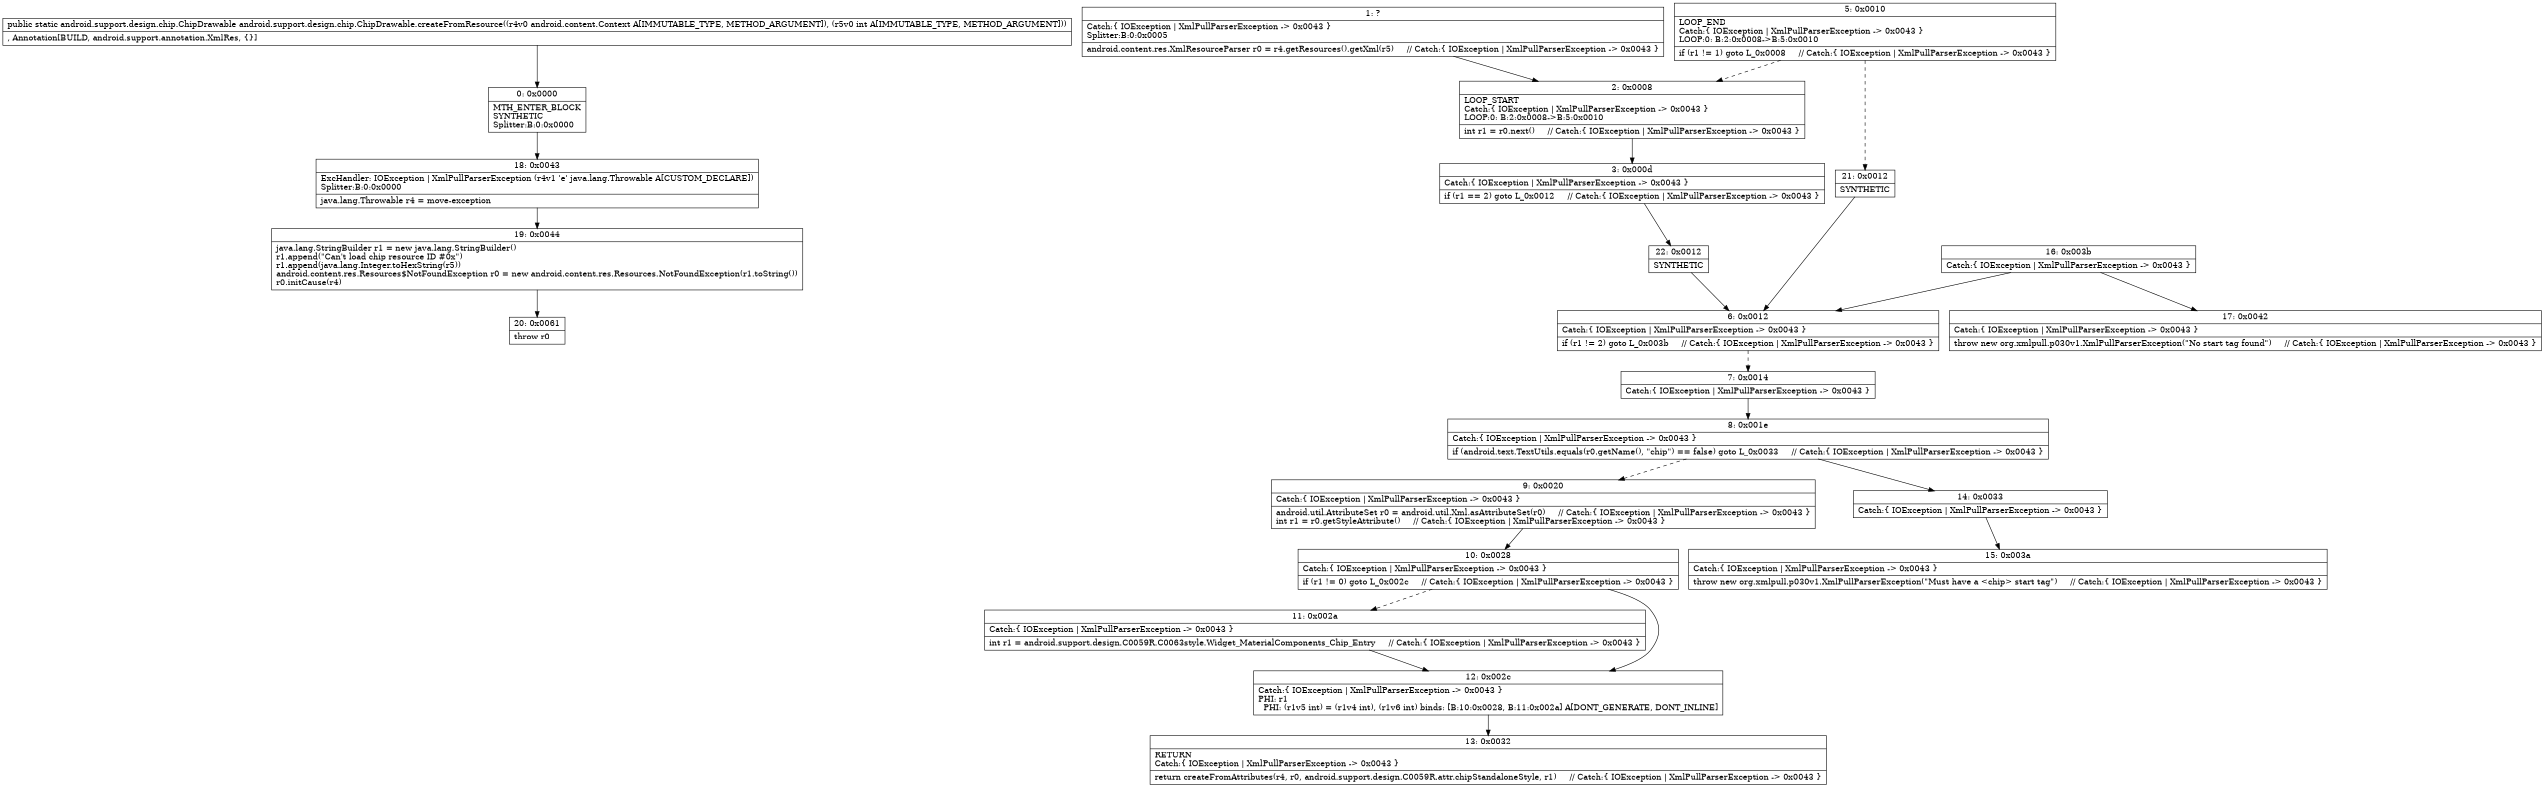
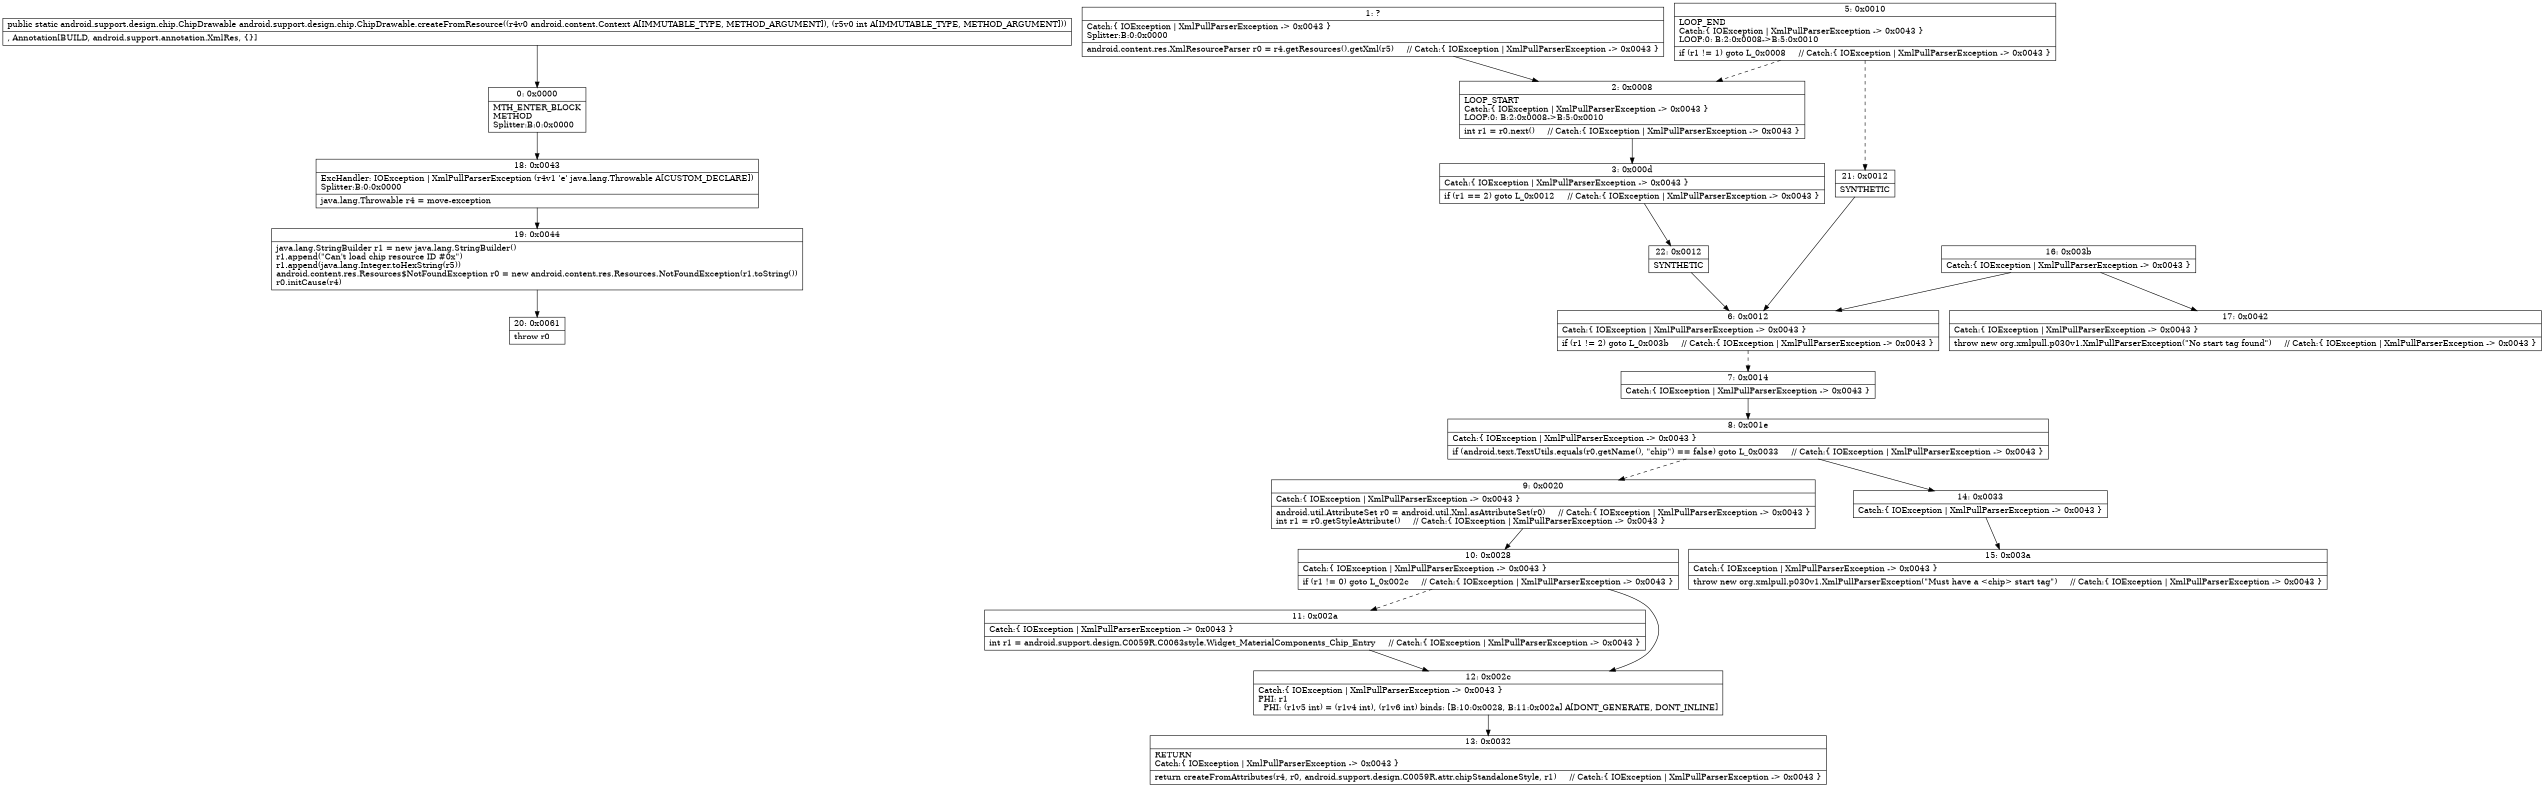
(1127, 36) -> (1127, 36)
(518, 116) -> (513, 116)
